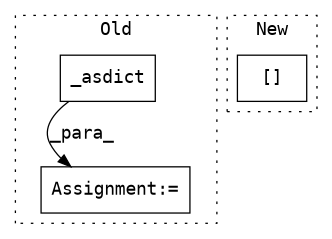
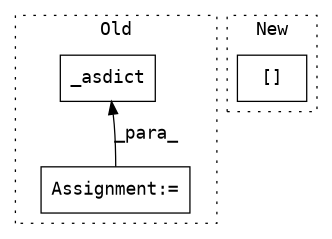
(48, 128) -> (115, 140)
